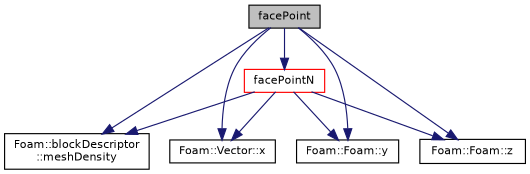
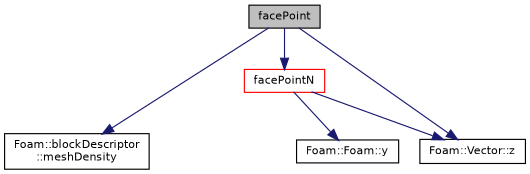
(336, 71) -> none
(196, 111) -> none
(223, 151) -> none
(473, 151) -> (473, 151)
